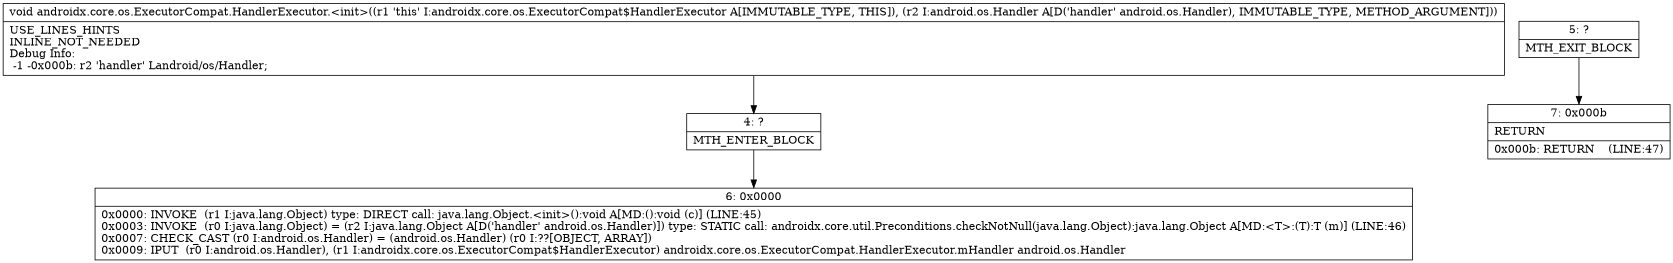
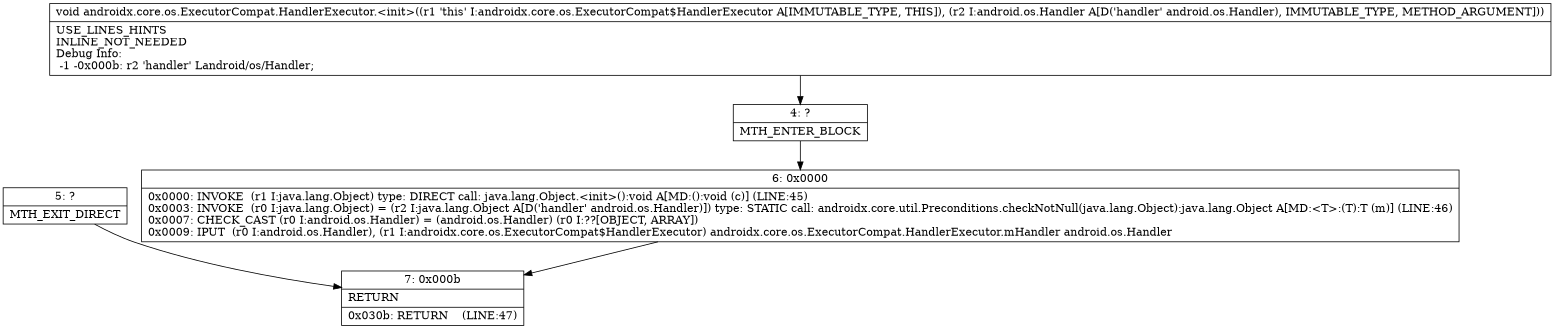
(1579, 48) -> (65, 215)
(1579, 149) -> (433, 316)
none -> (595, 257)
